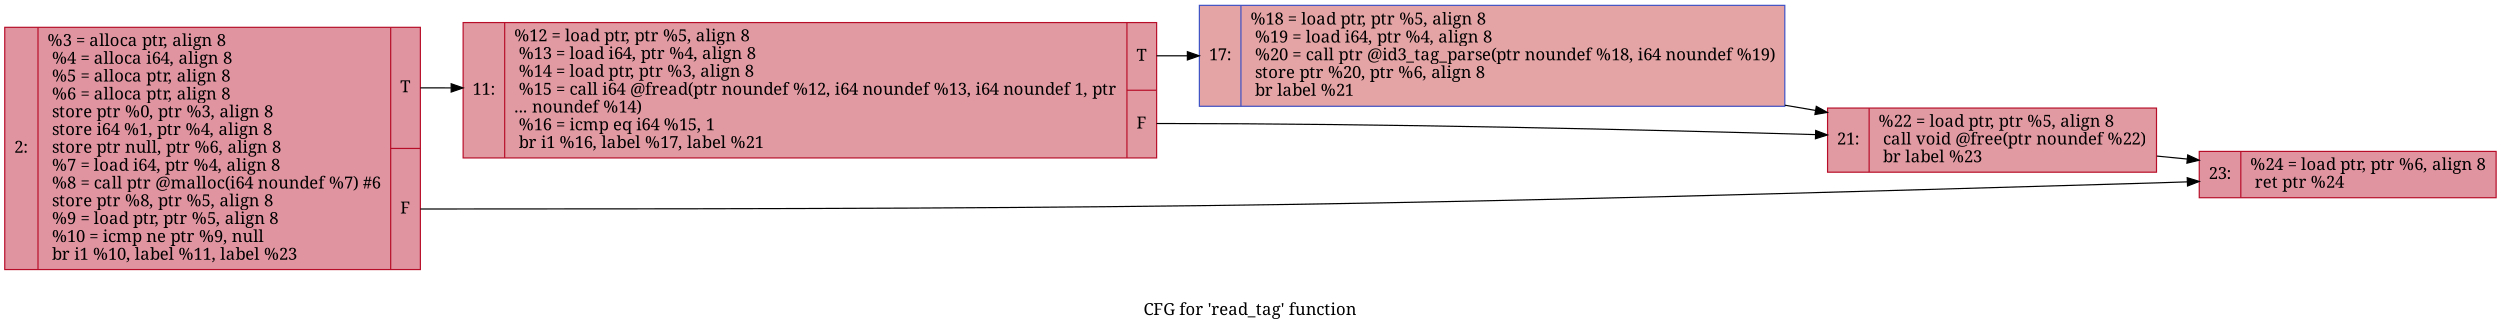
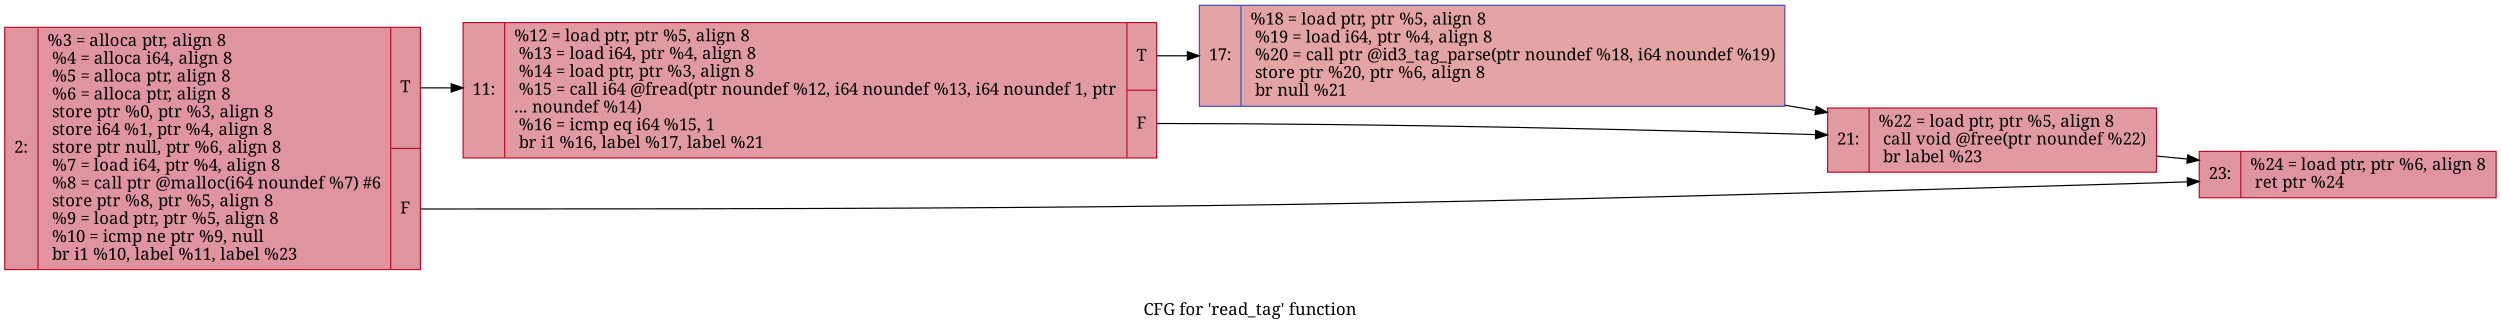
(1303, 91) -> (1299, 91)
